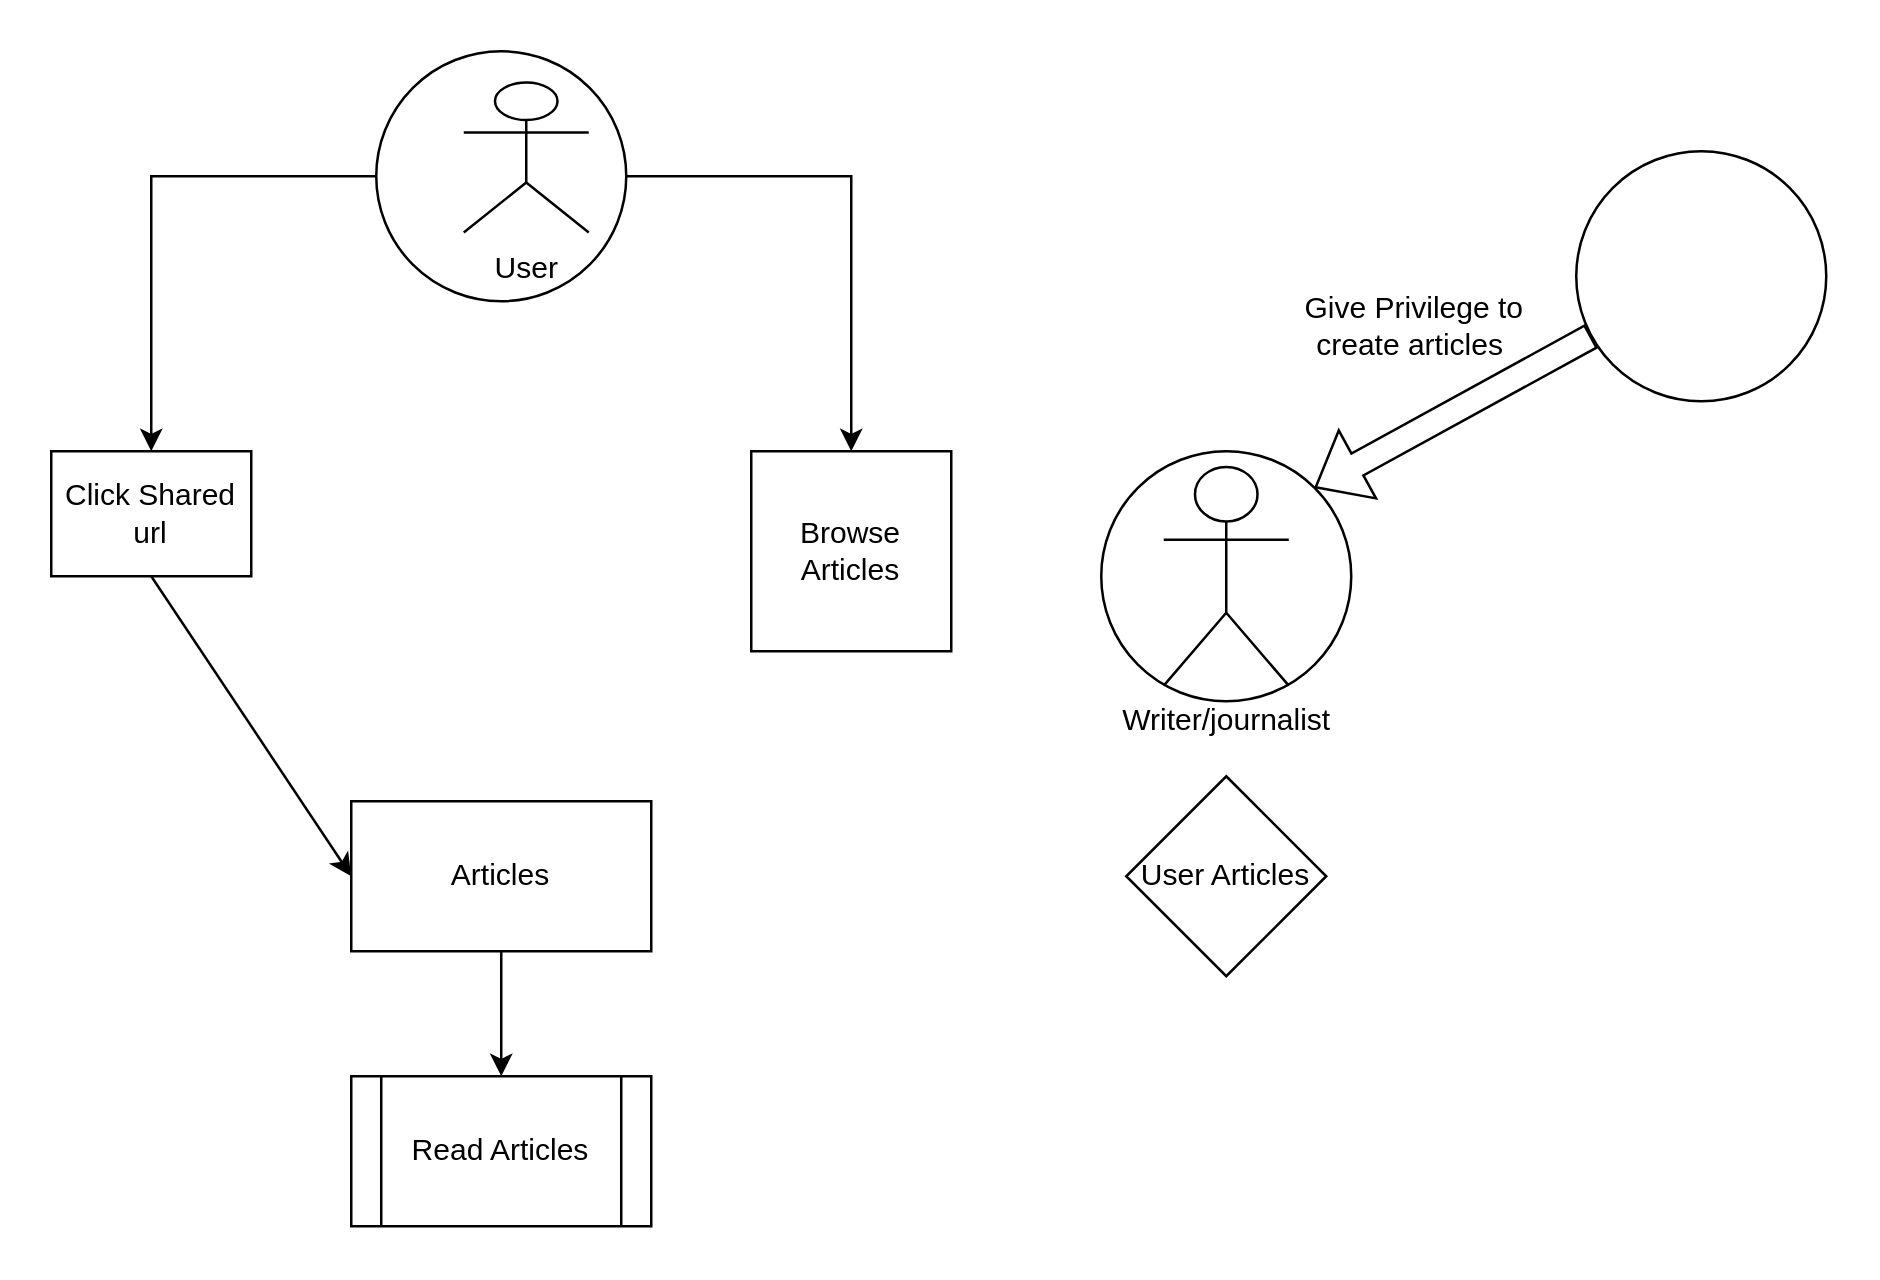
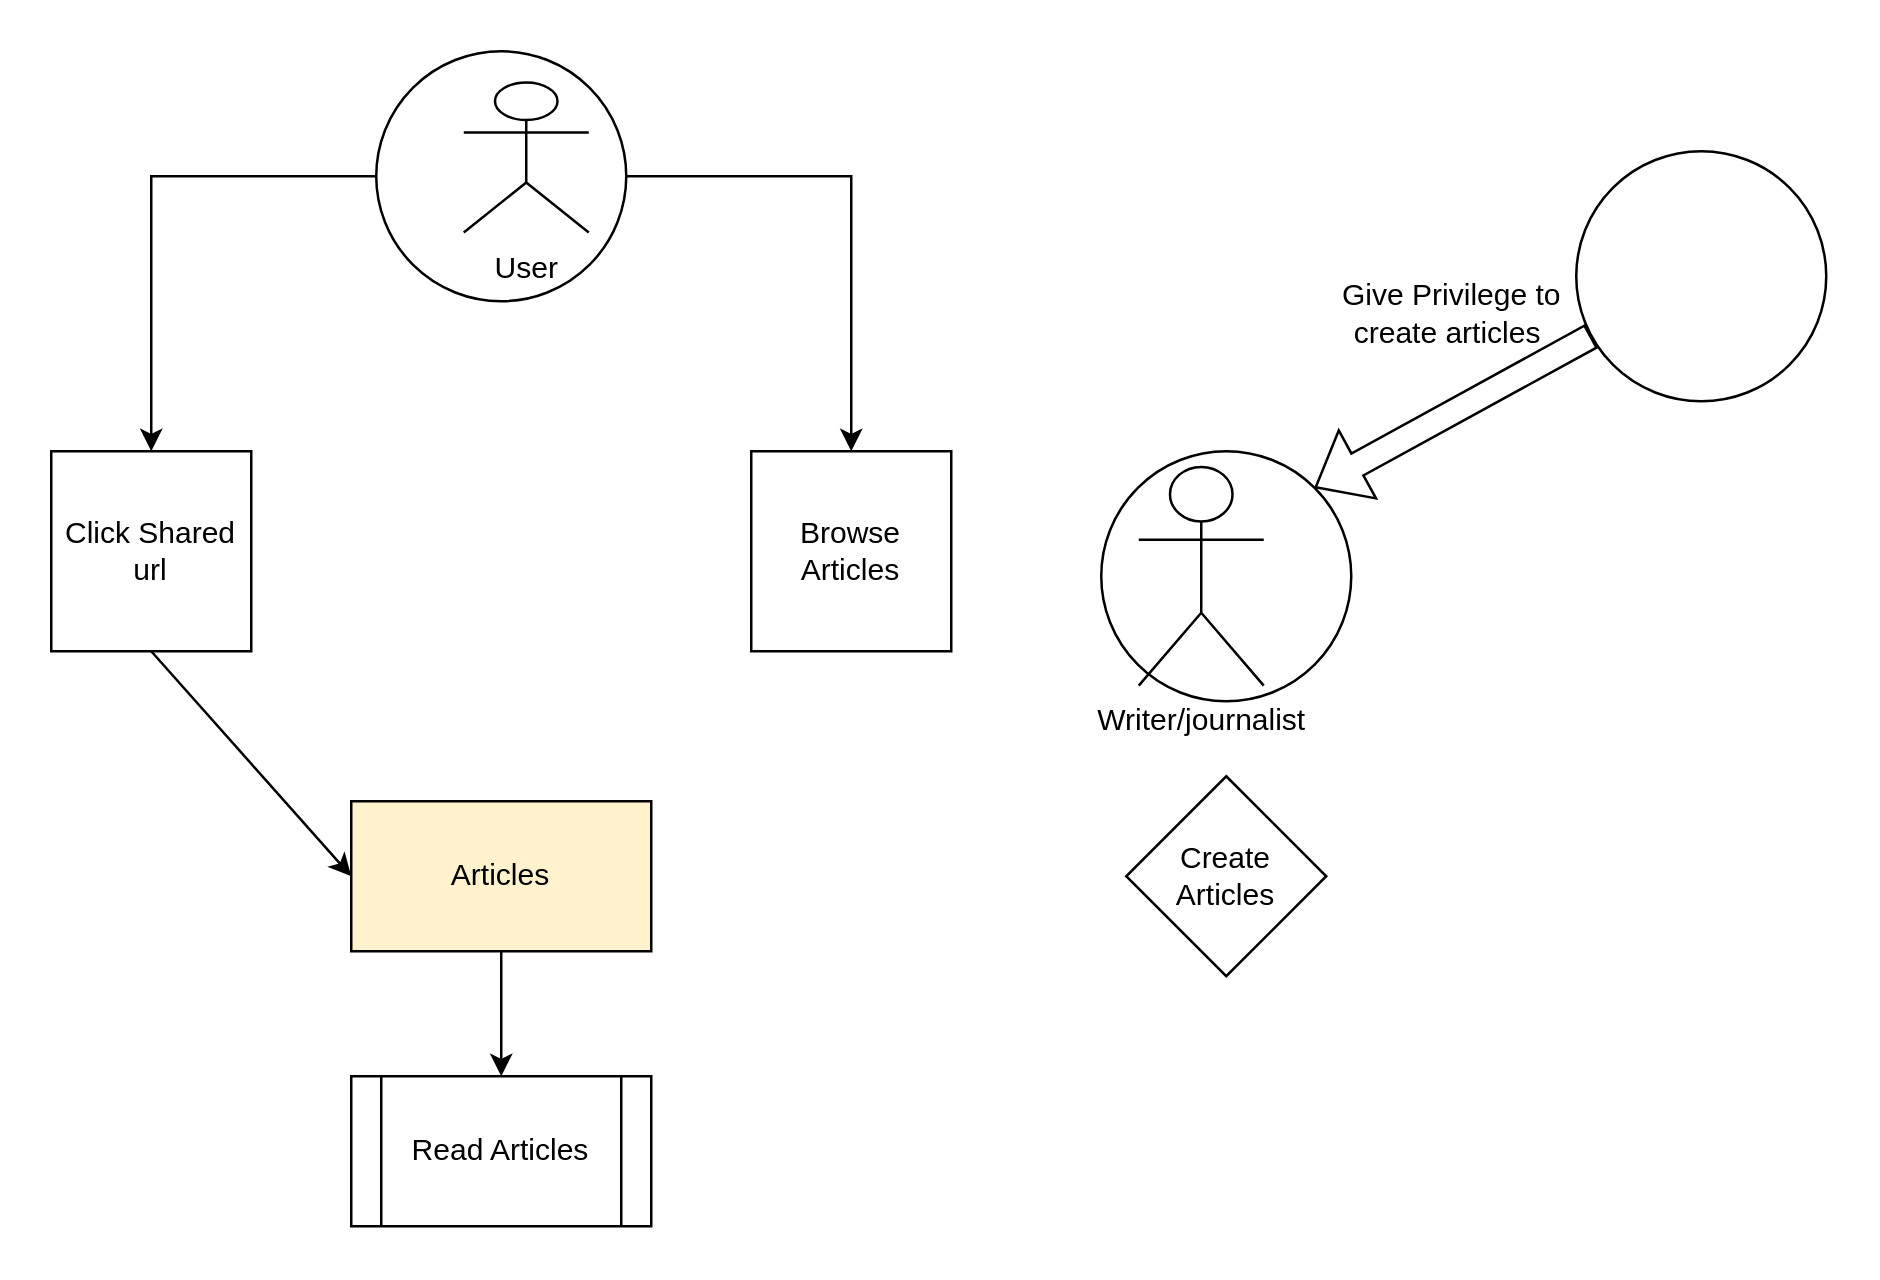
(1414, 326) -> (1451, 314)
(151, 514) -> (151, 551)
(1226, 576) -> (1201, 576)
(501, 876) -> (501, 876)
(1226, 876) -> (1226, 876)
